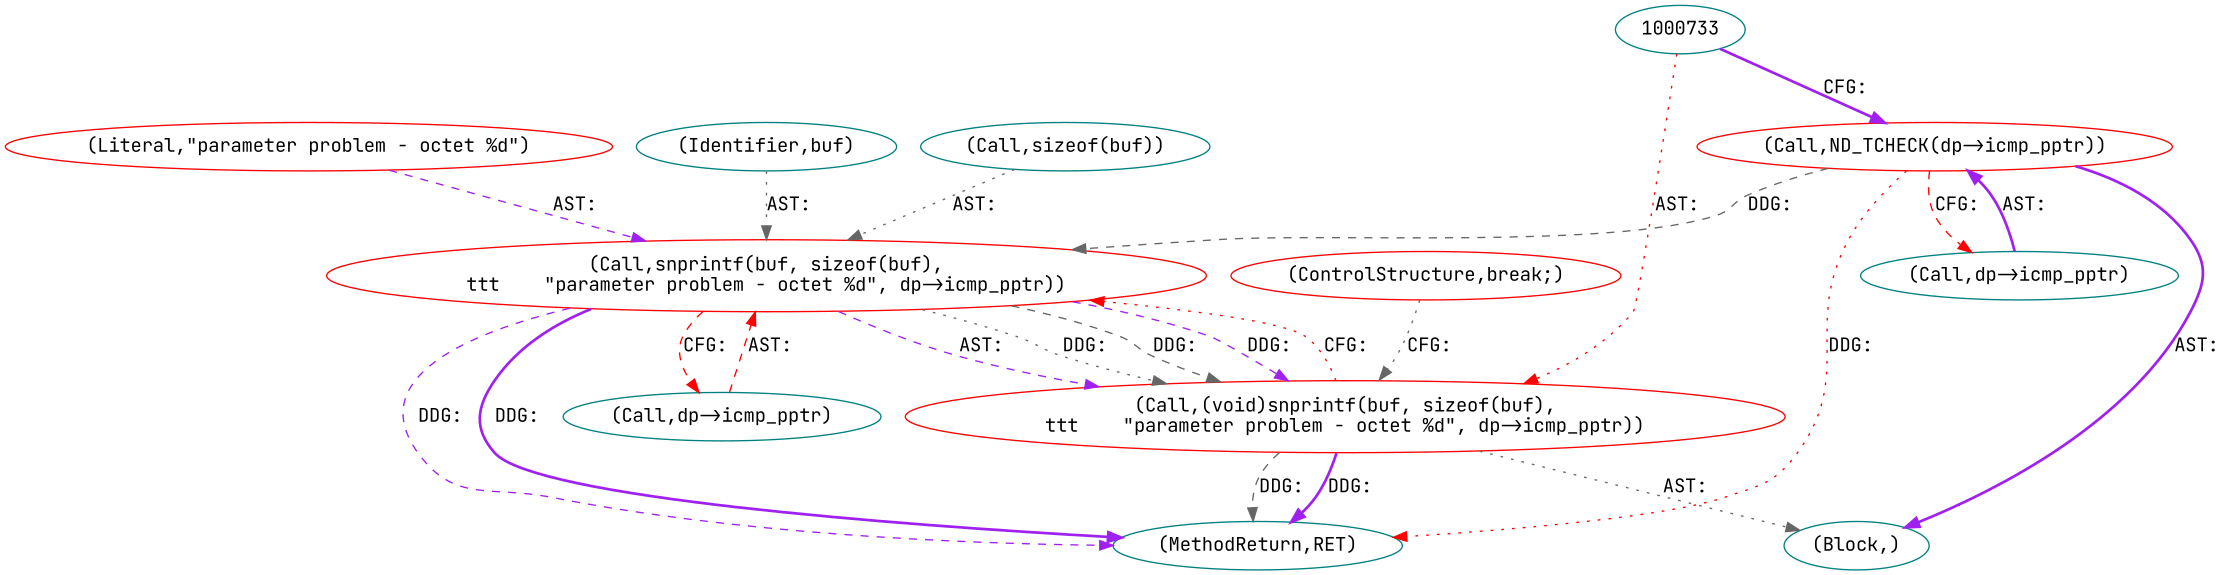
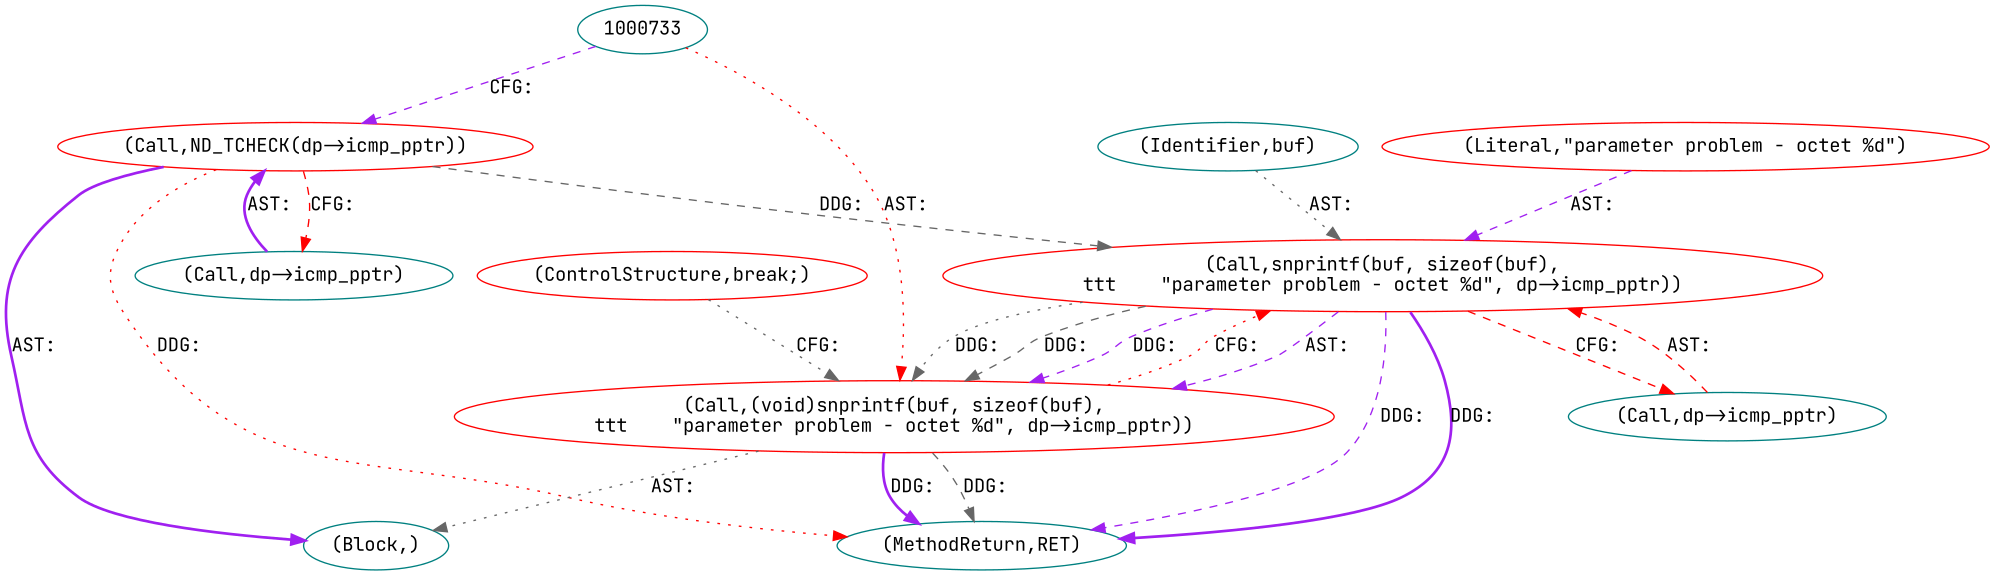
(1796, 83) -> (485, 83)
(1065, 147) -> none
